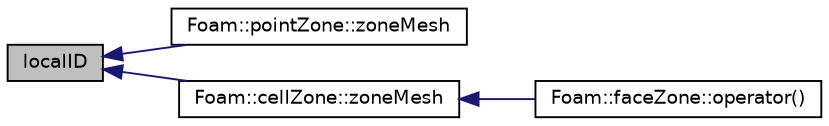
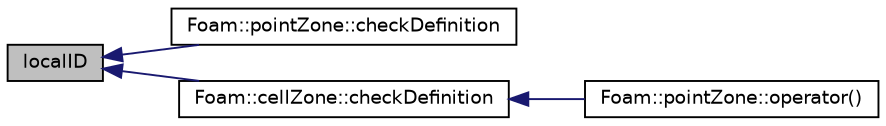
(319, 27) -> (344, 27)
(319, 99) -> (344, 99)
(678, 99) -> (732, 99)
